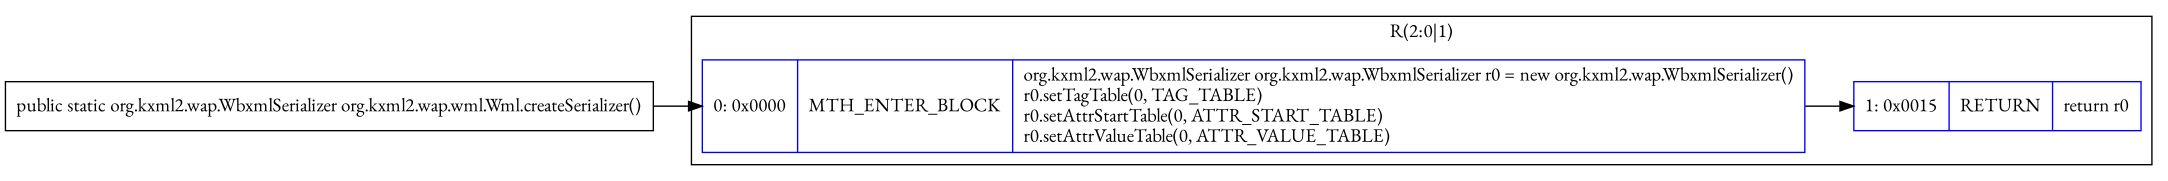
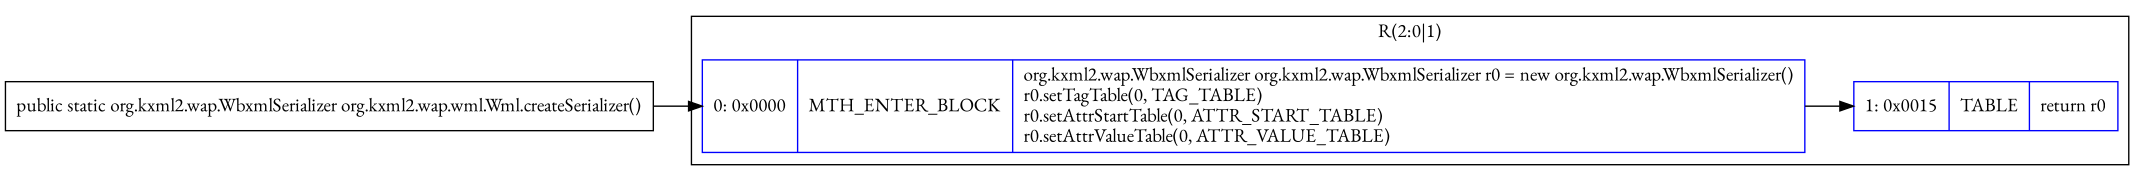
(2001, 105) -> (1989, 105)
